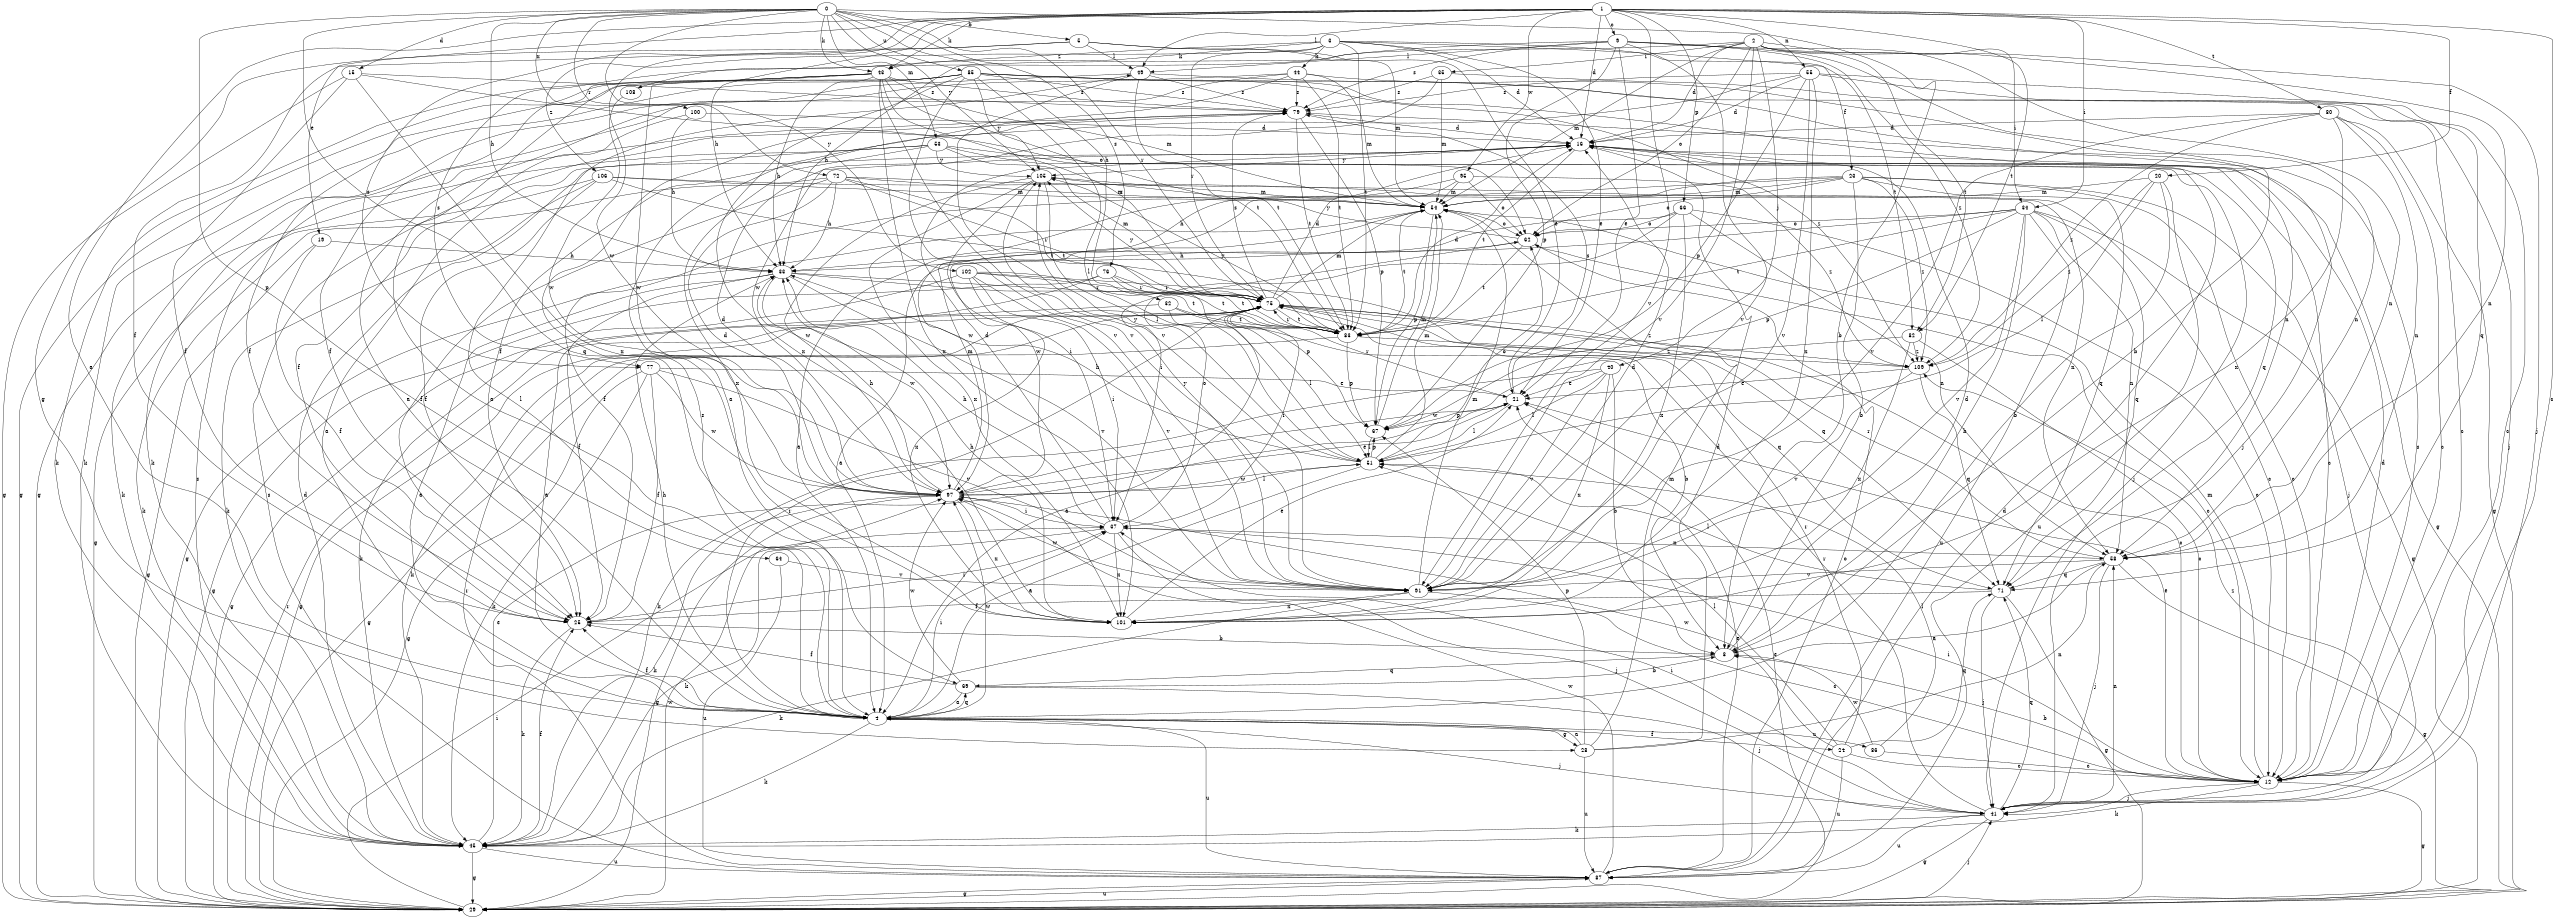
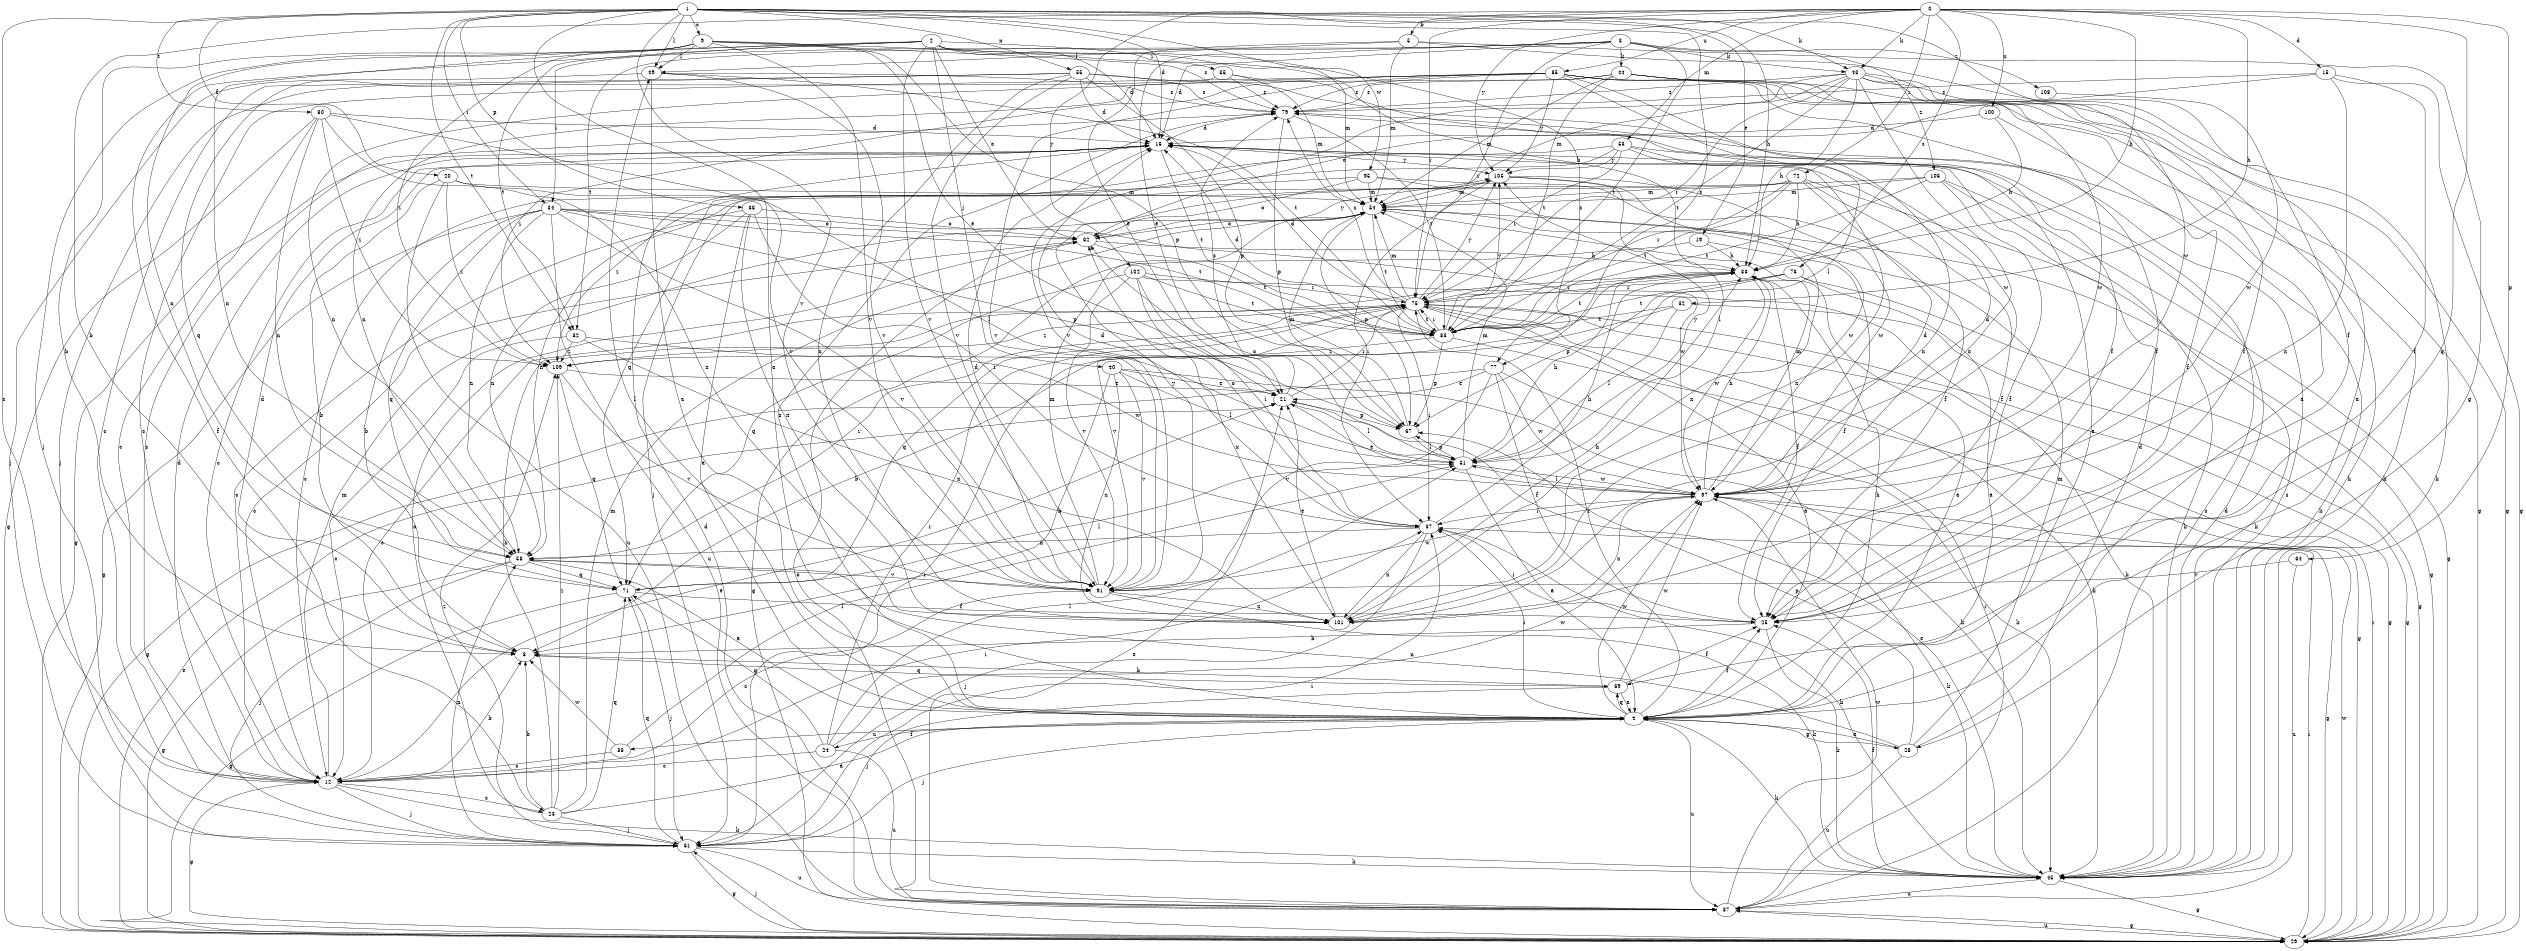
(1126, 224) -> (1515, 224)
(2224, 326) -> (439, 794)
(1994, 814) -> (687, 846)
